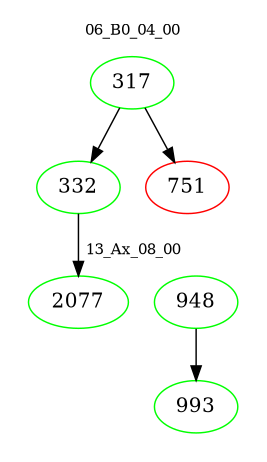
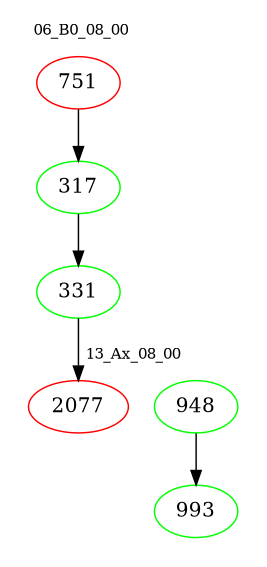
(133, 31) -> (81, 31)
(156, 129) -> (78, 128)
(78, 187) -> (78, 292)
(78, 302) -> (78, 407)
